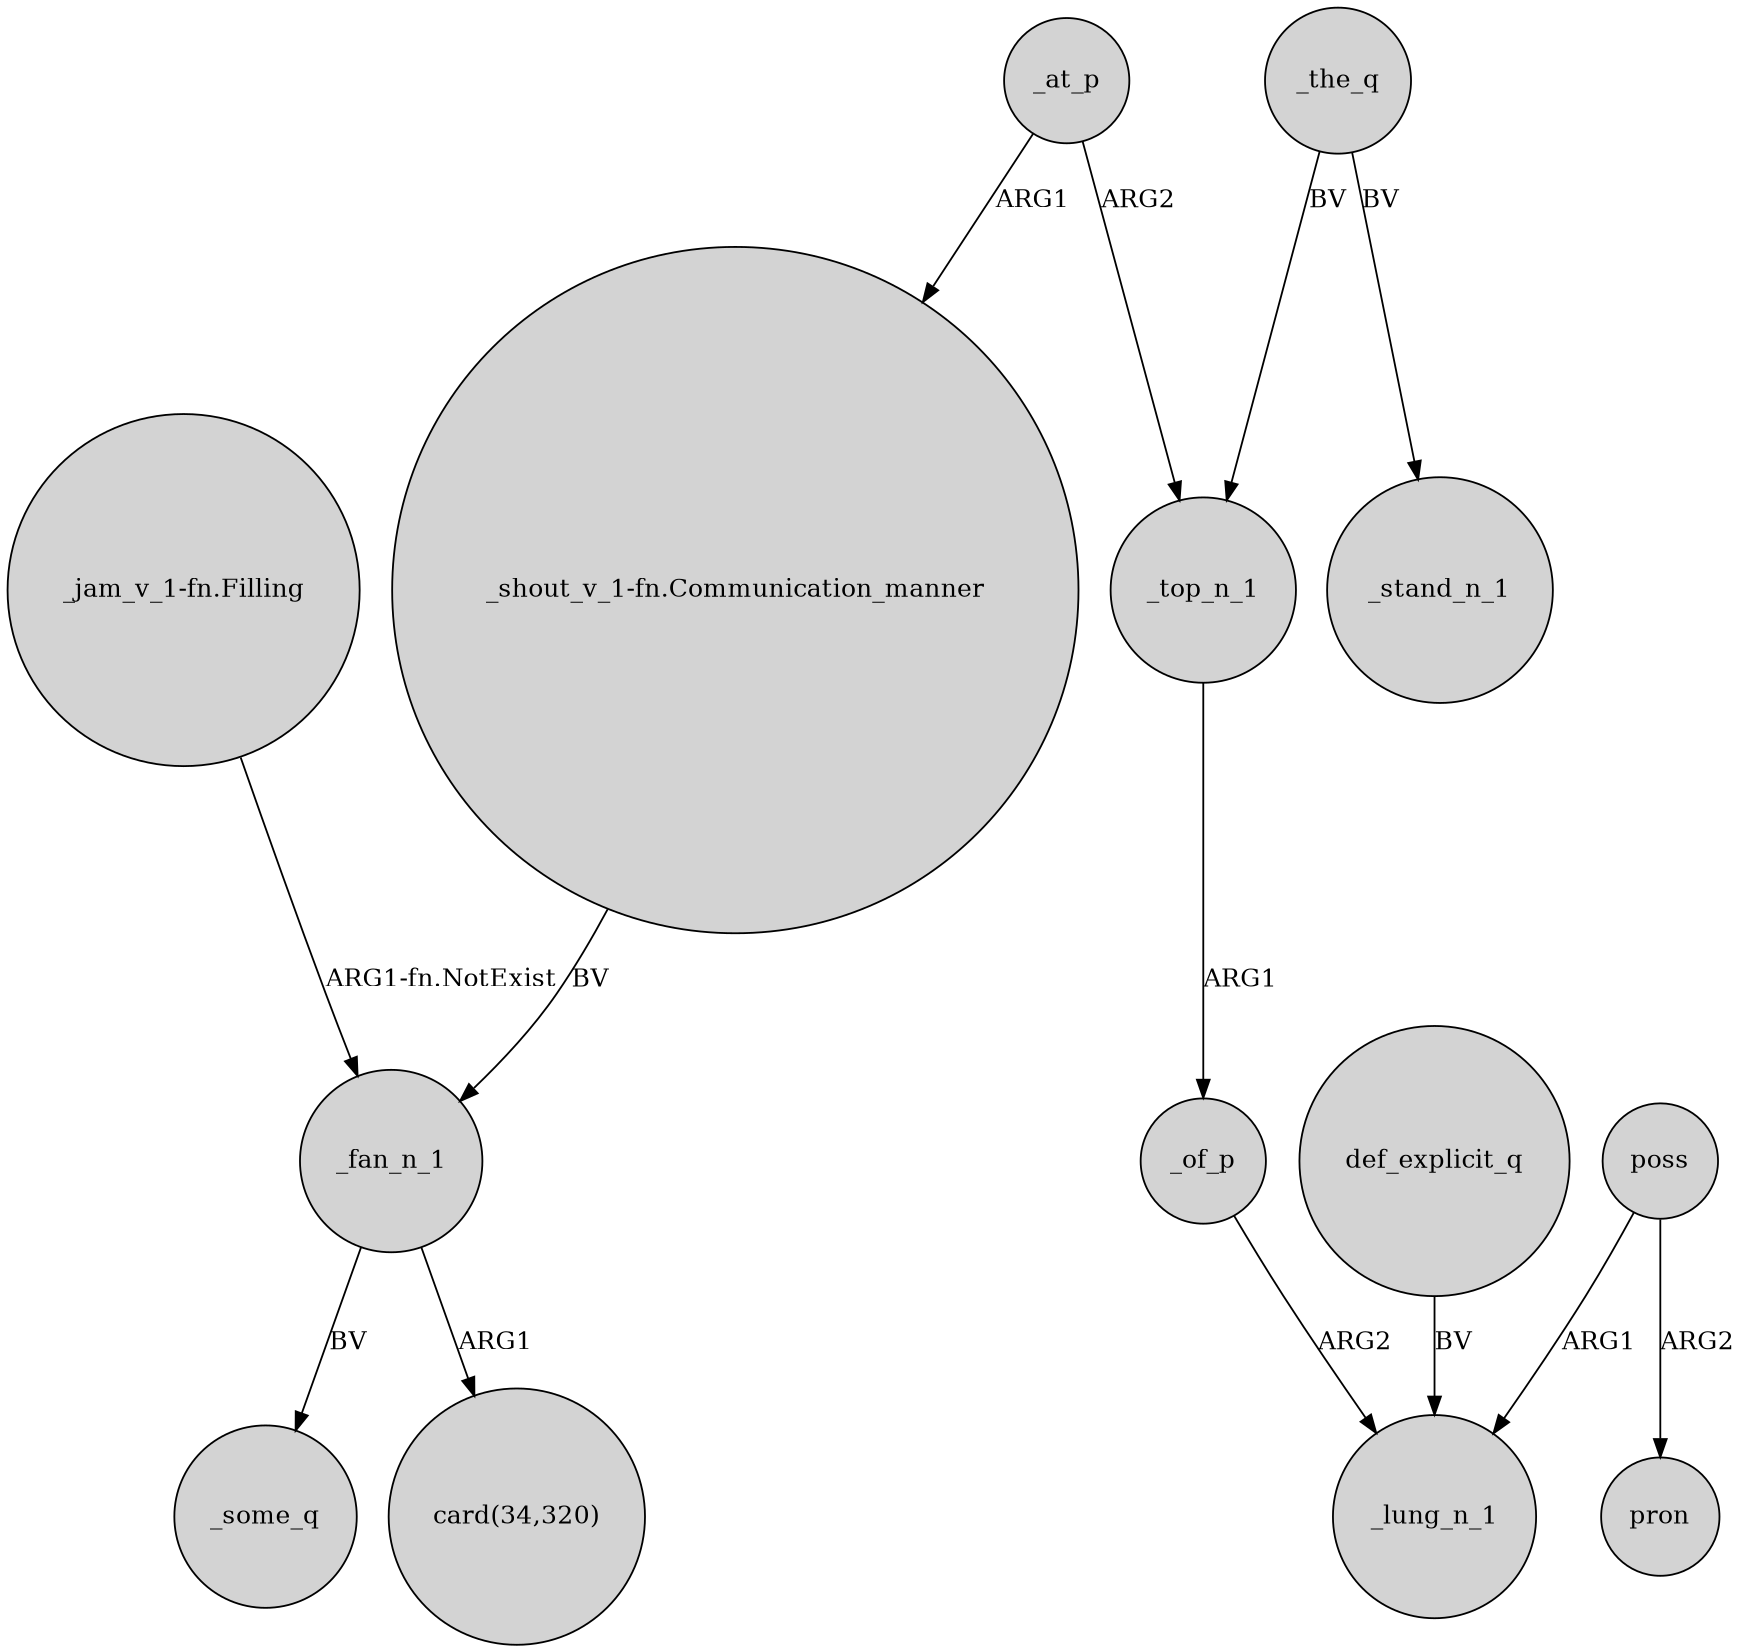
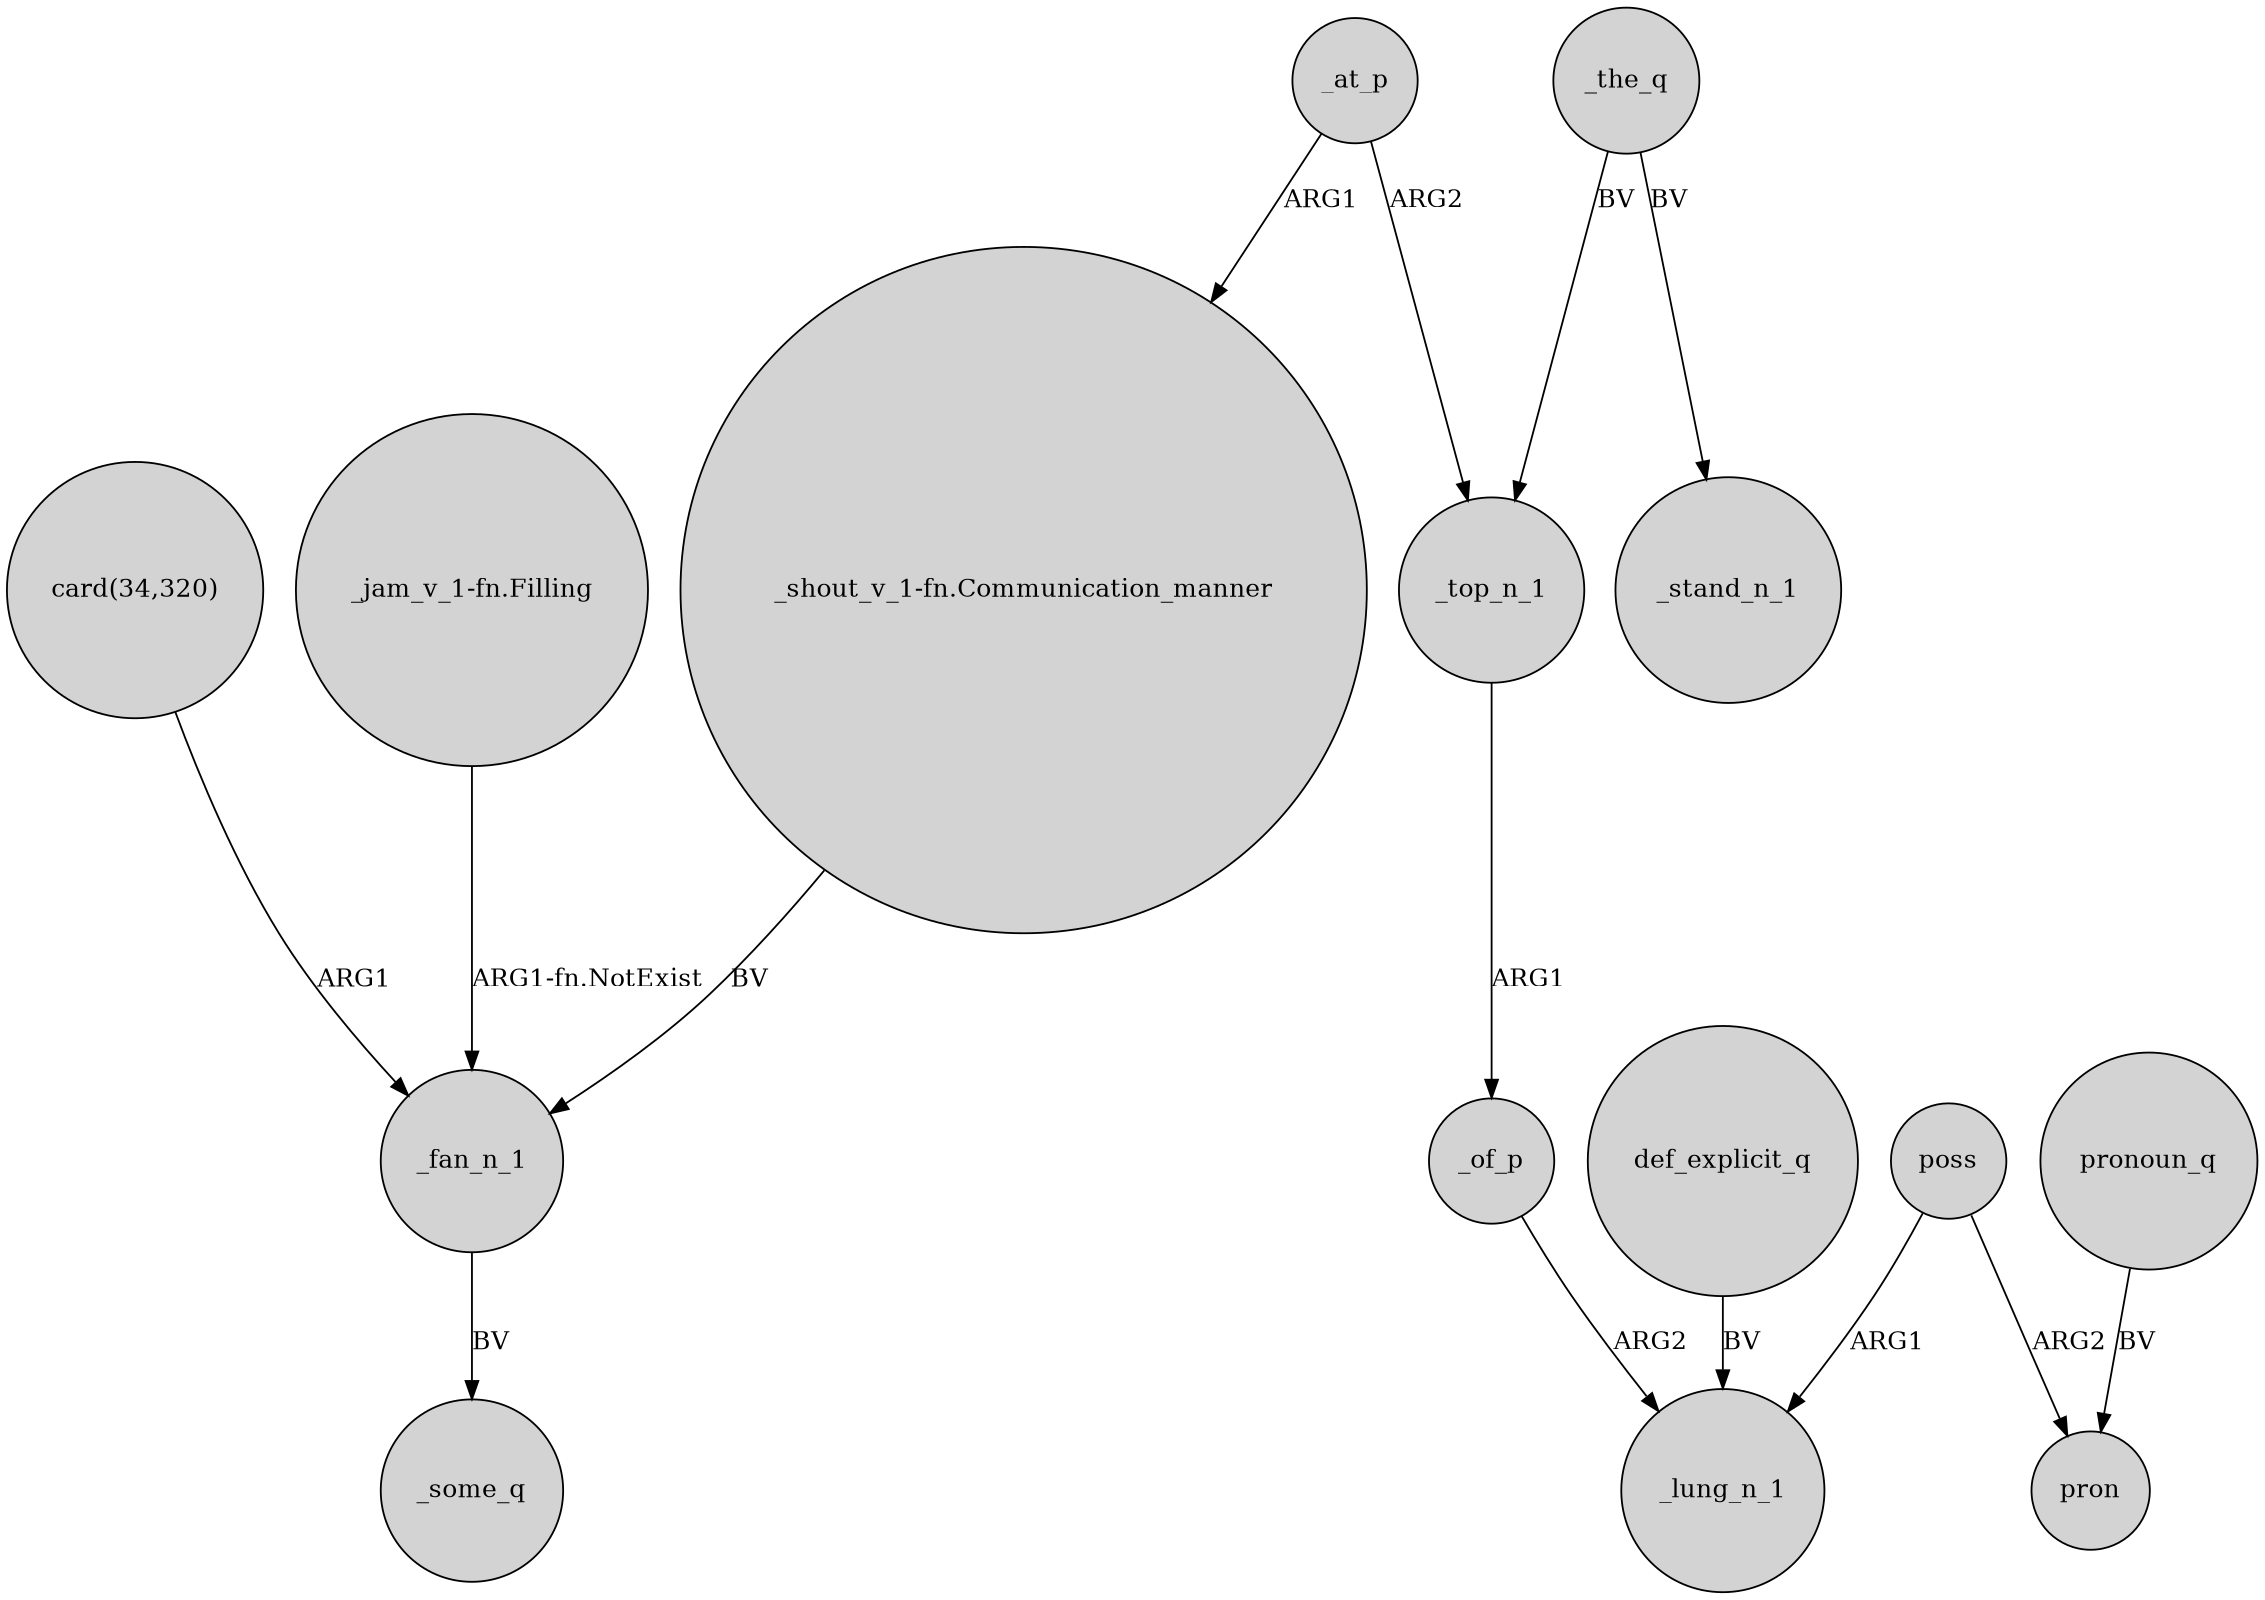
none -> (2149, 1161)
(445, 1313) -> (265, 909)
